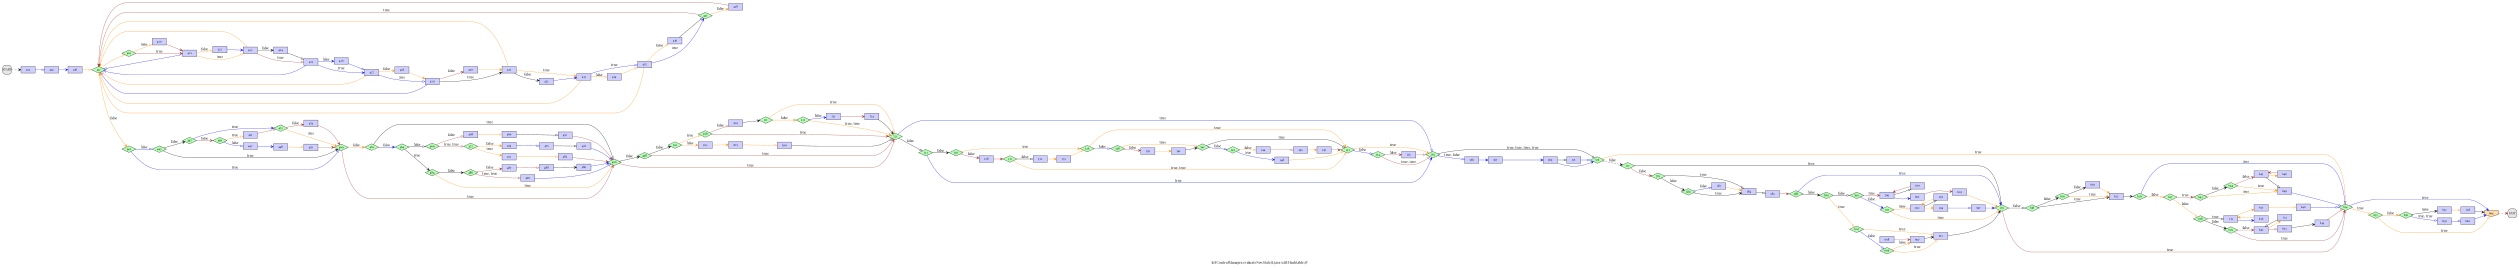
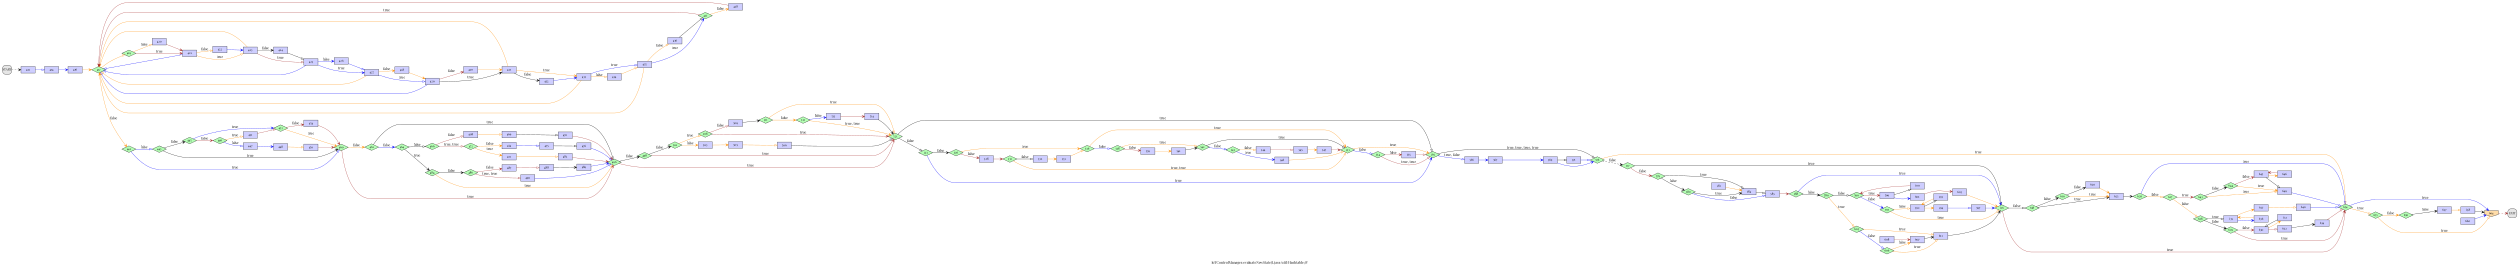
(86, 70) -> (86, 70)
(1171, 120) -> (1171, 120)
(1701, 189) -> (1727, 200)
(1903, 189) -> (1886, 187)
(2444, 221) -> none
